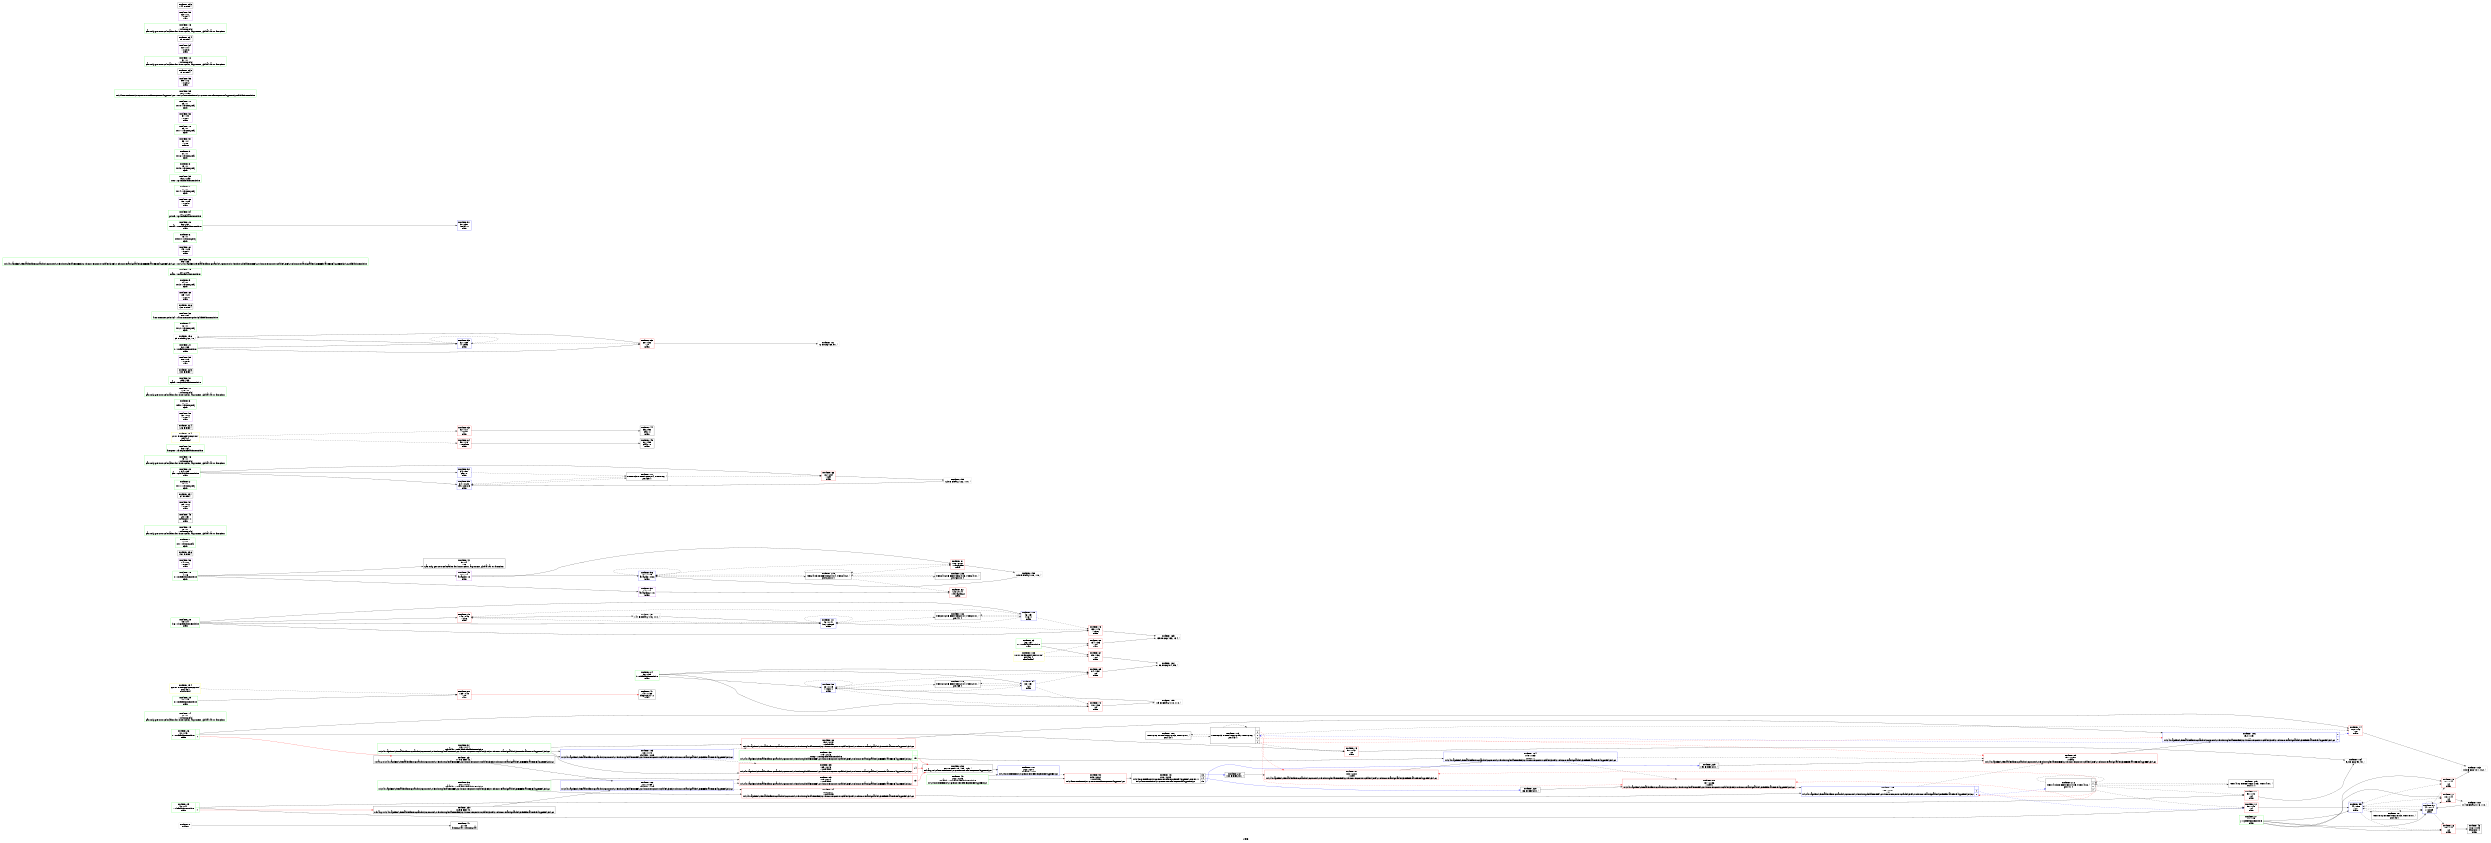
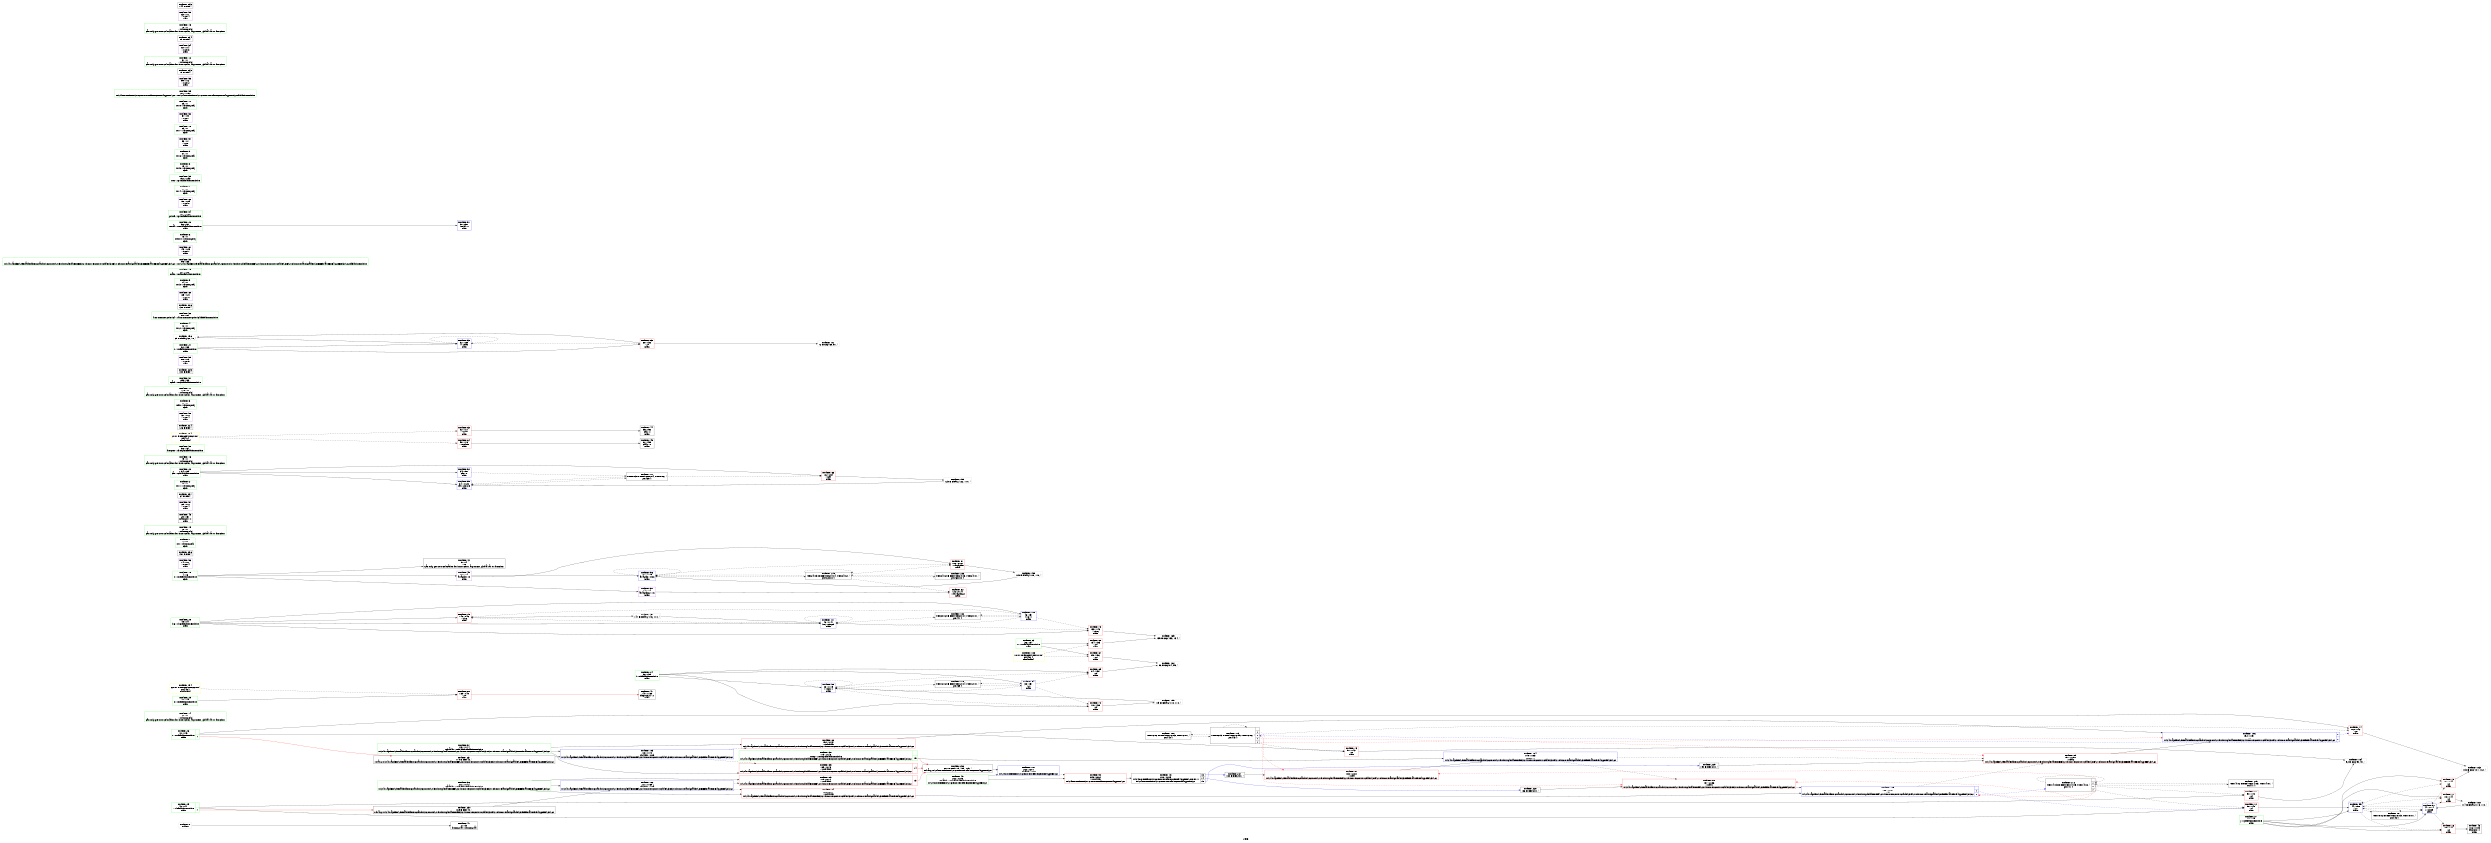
(185, 145) -> (185, 145)
(551, 772) -> (555, 786)
